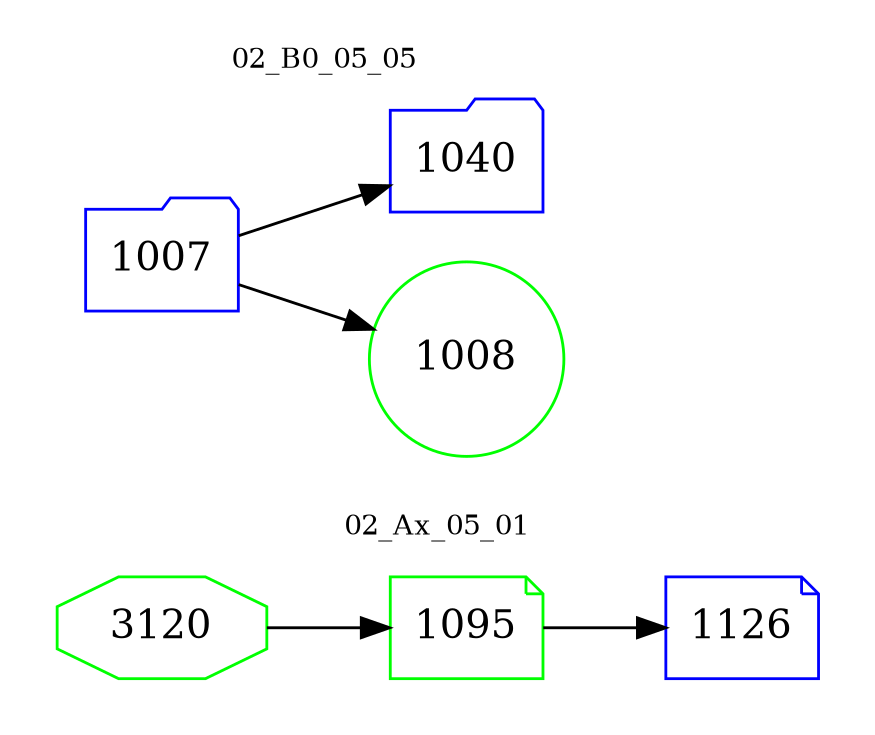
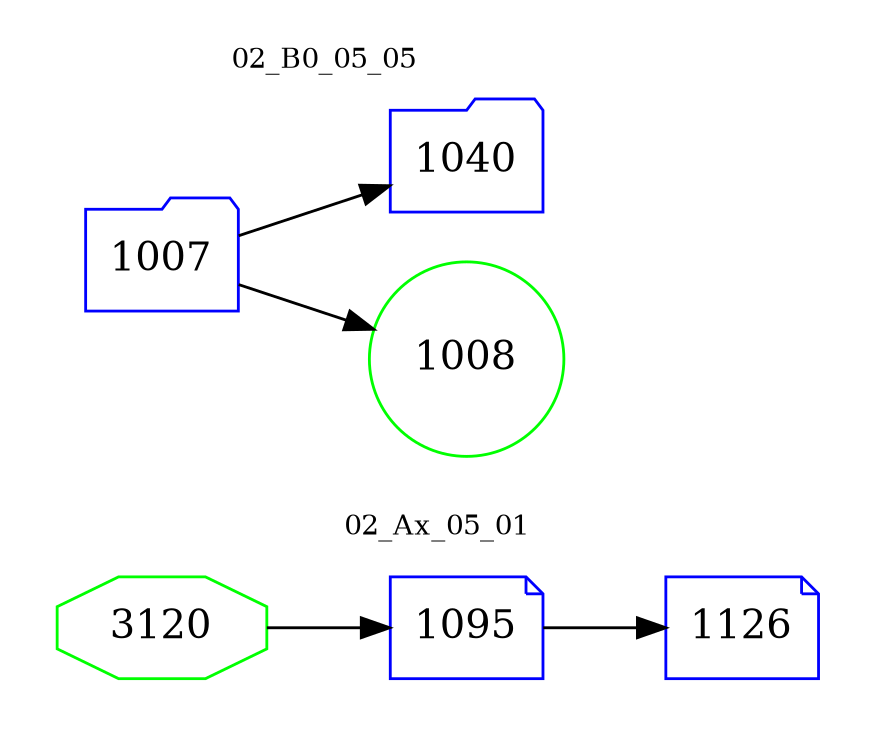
(467, 628) -> (467, 628)
